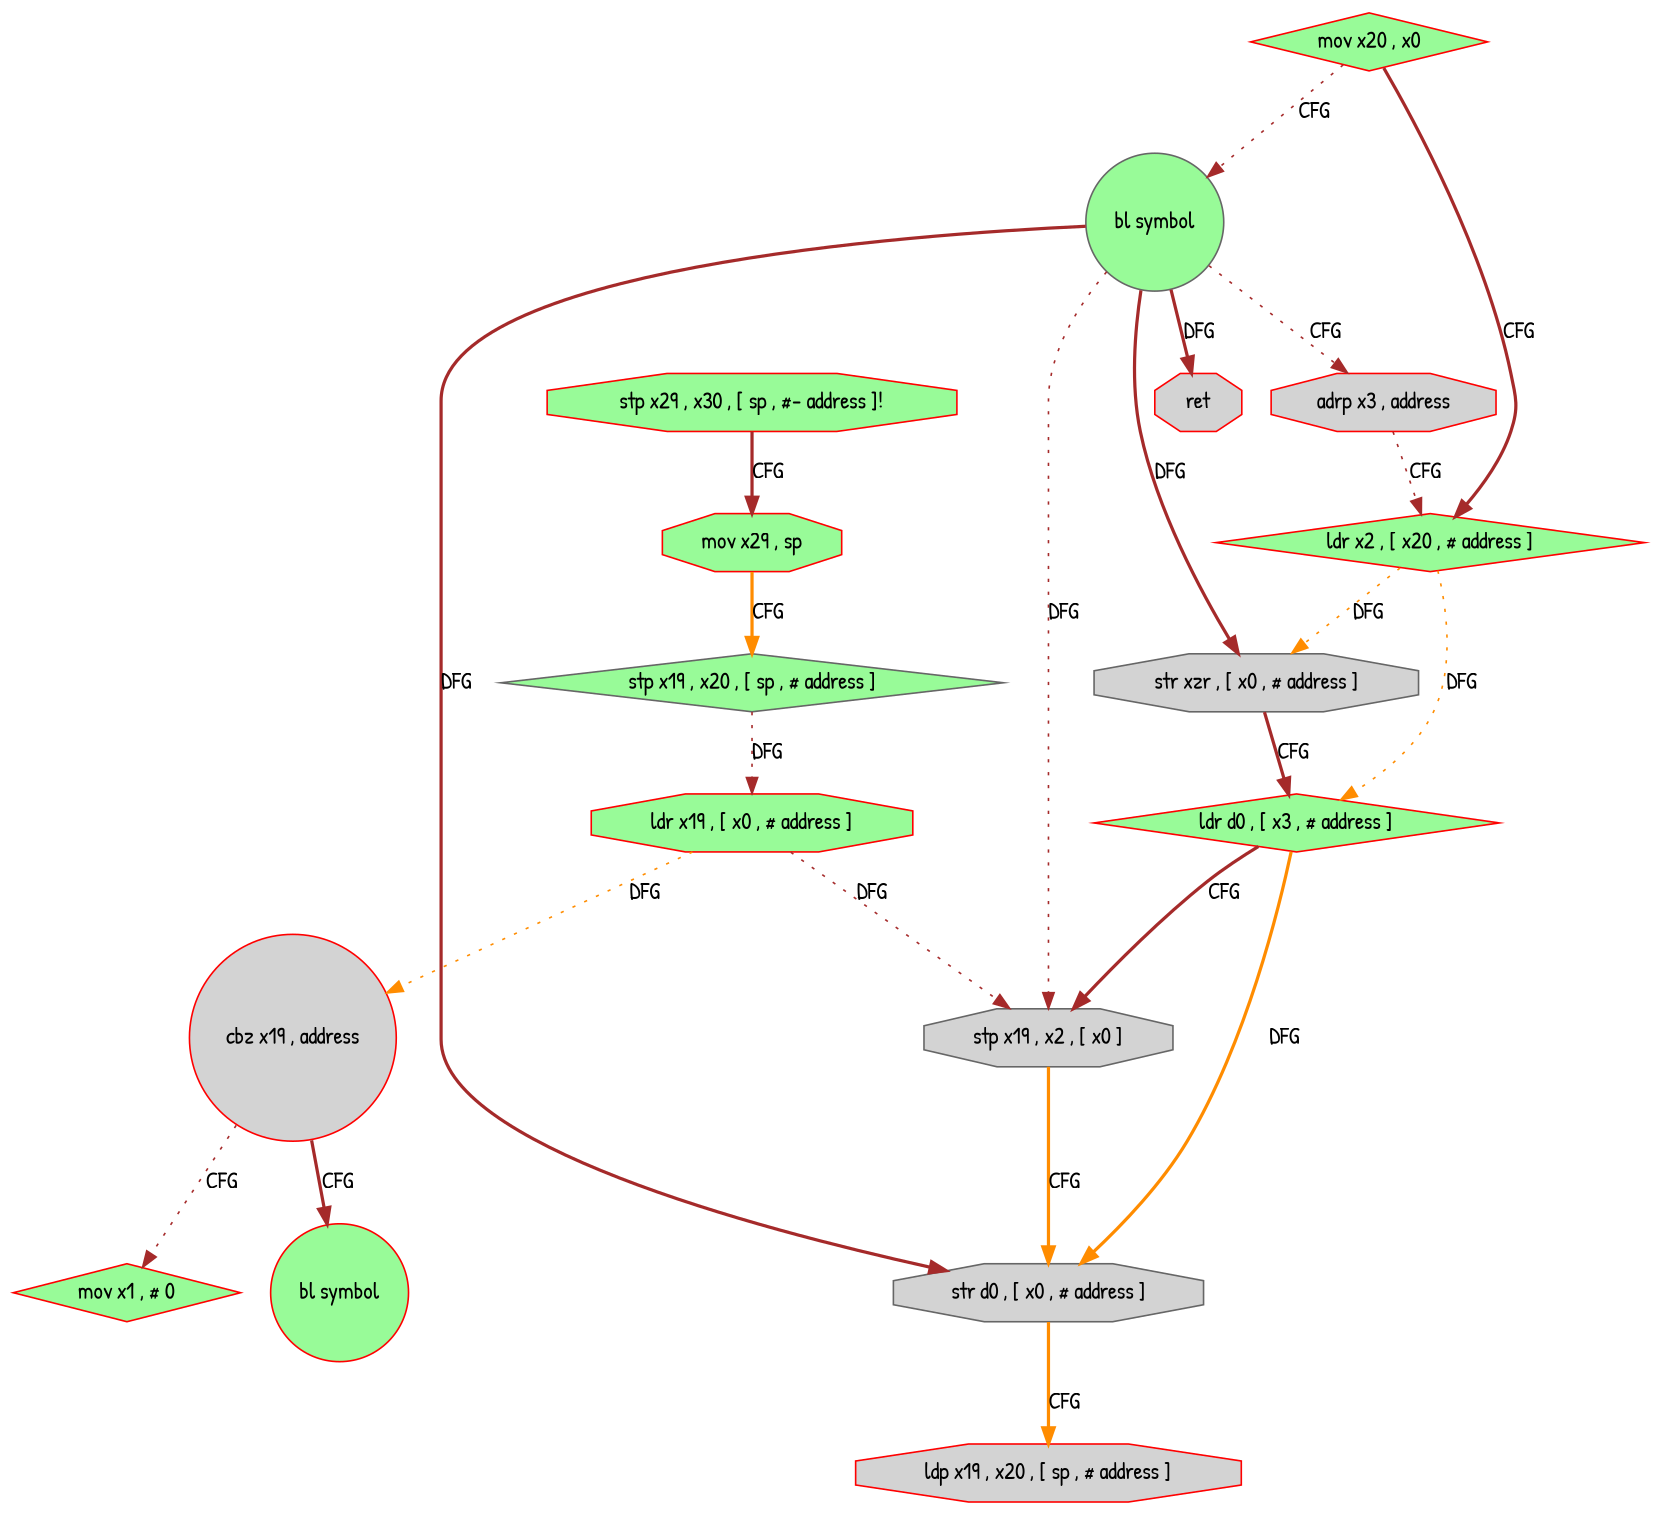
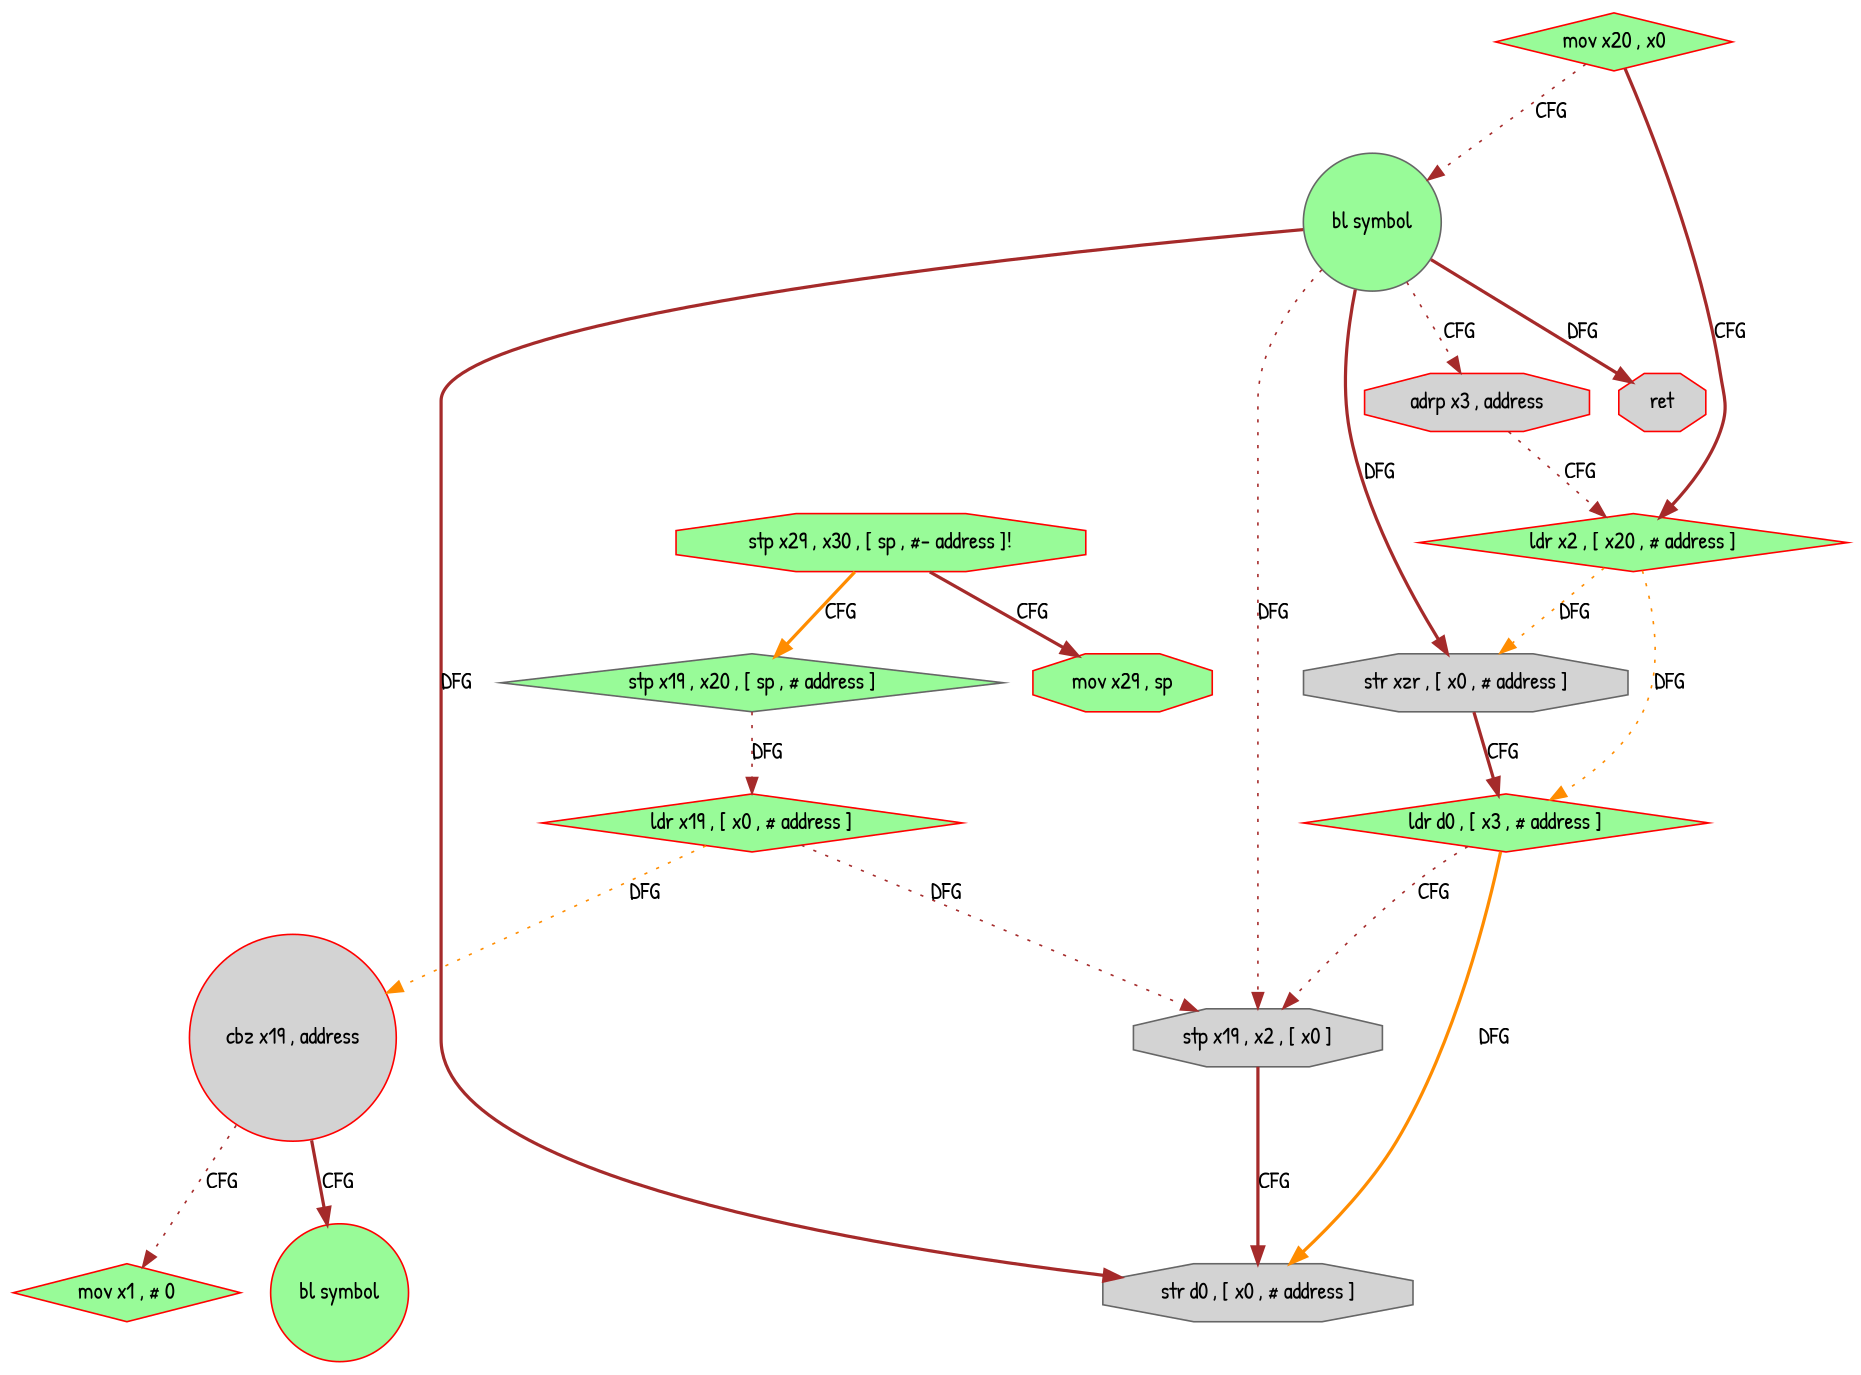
(752, 605) -> (821, 608)
(752, 823) -> (752, 823)
(1167, 916) -> (1376, 916)
(1048, 1157) -> (1258, 1157)
(1048, 1473) -> none
